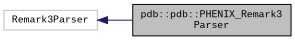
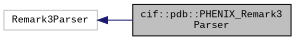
(212, 20) -> (212, 20)
